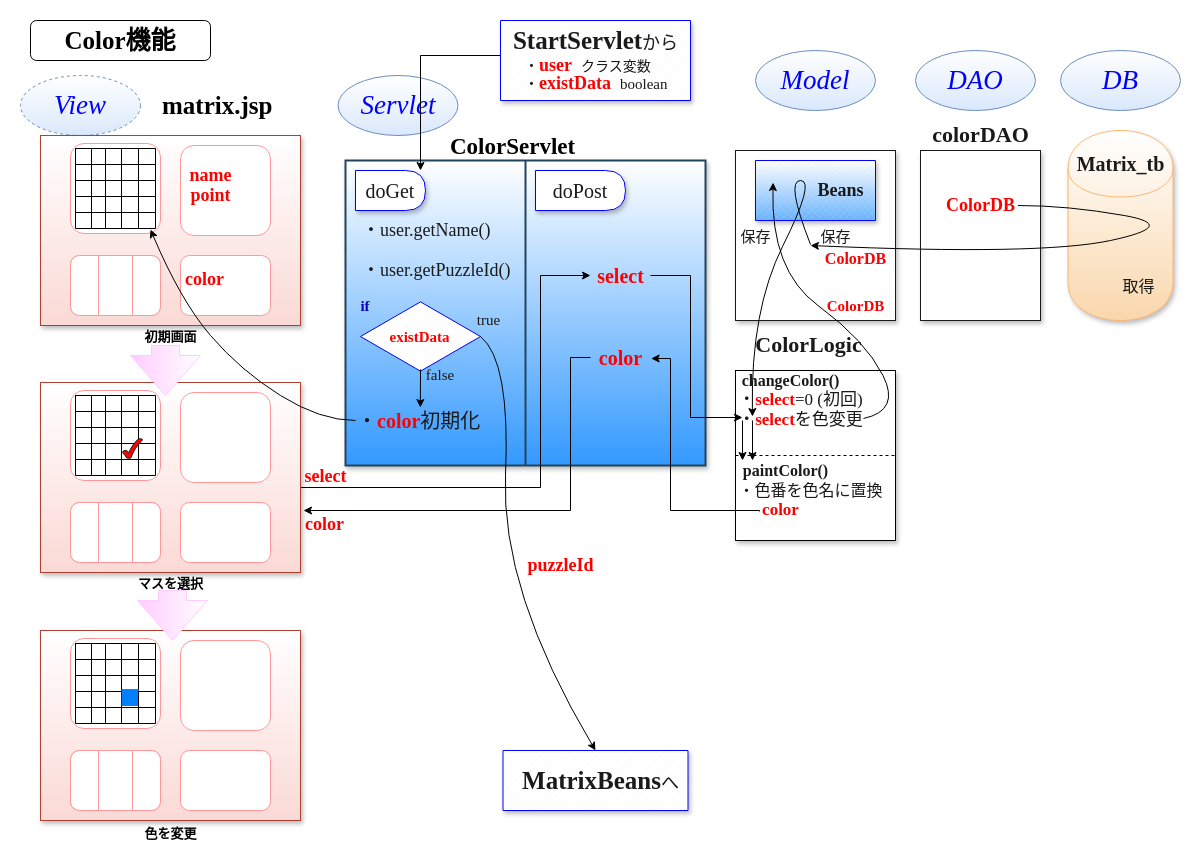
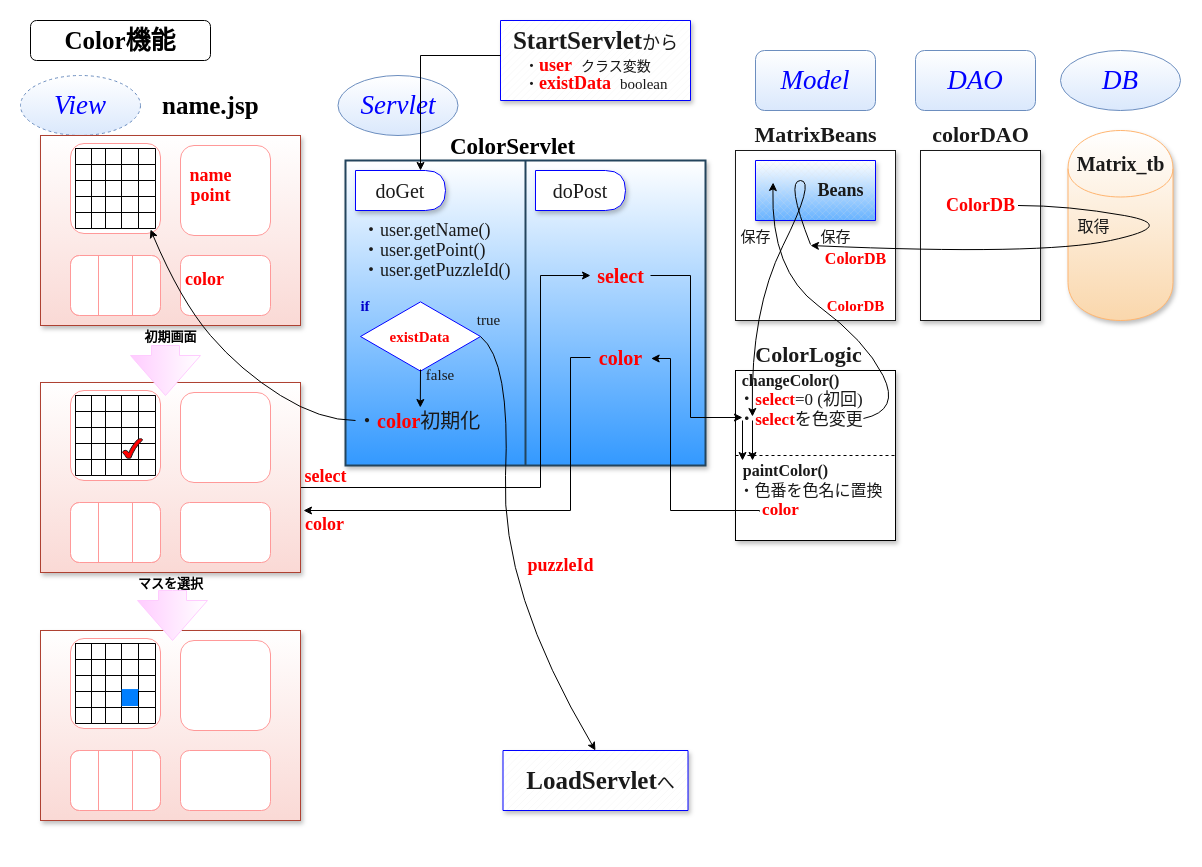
(816, 81) -> (816, 81)
(976, 81) -> (976, 81)
(222, 106) -> (215, 106)
none -> (816, 136)
(391, 191) -> (401, 191)
none -> (433, 251)
(1138, 286) -> (1093, 226)
(806, 346) -> (806, 356)
(601, 781) -> (601, 781)
(171, 836) -> none
